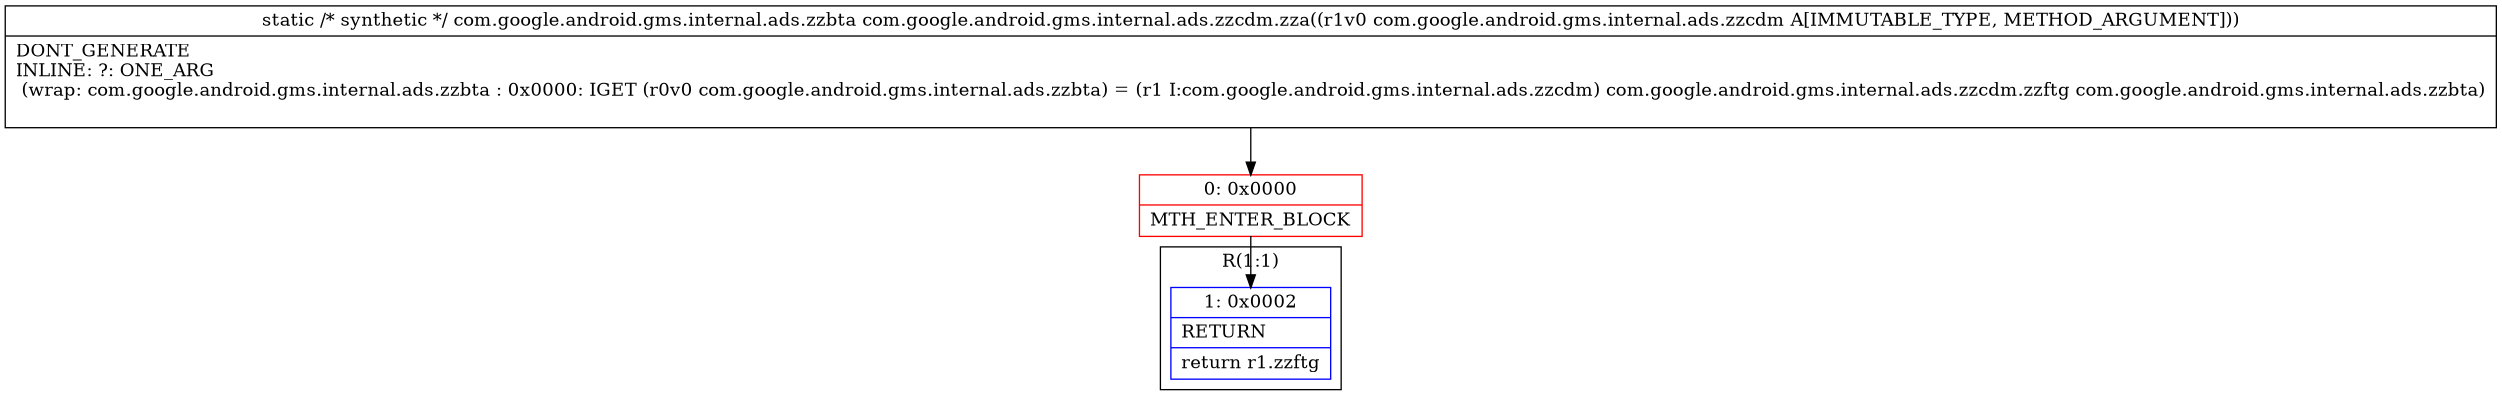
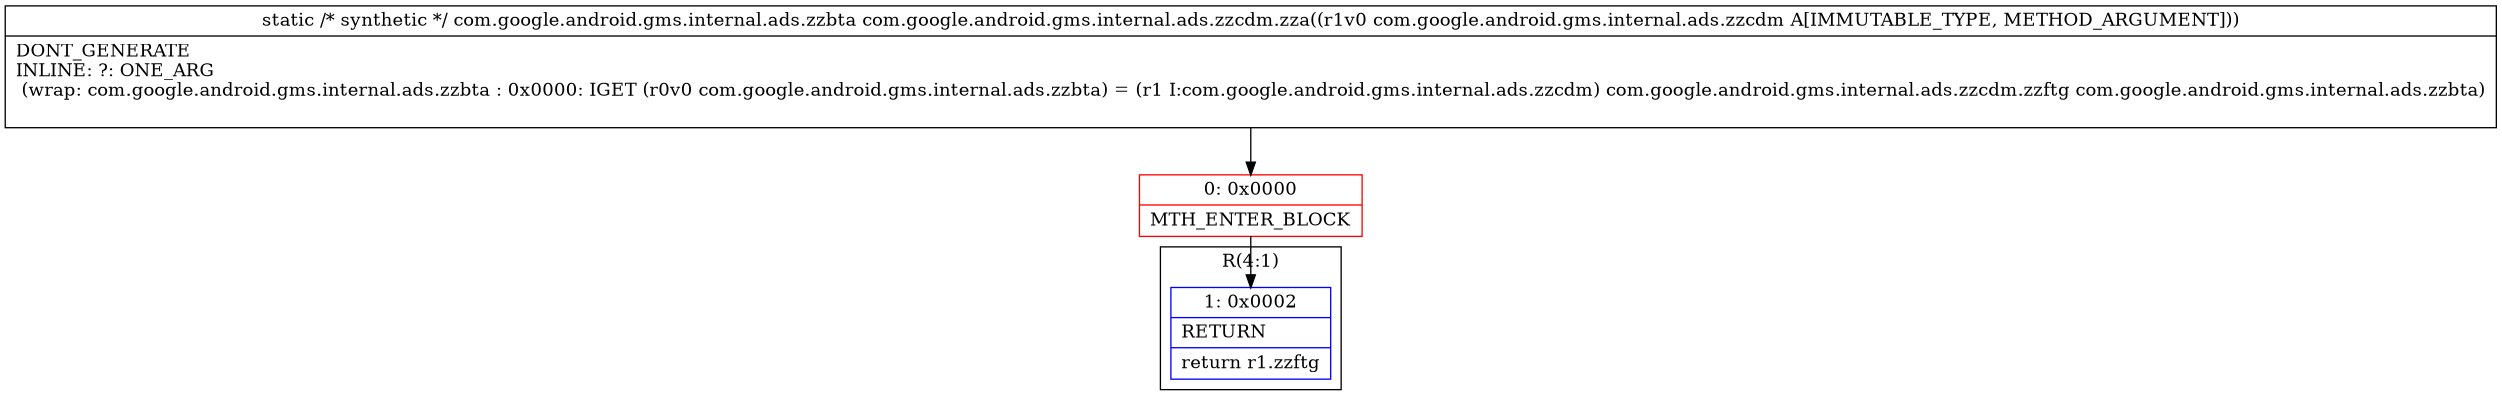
(1251, 262) -> (1251, 262)
